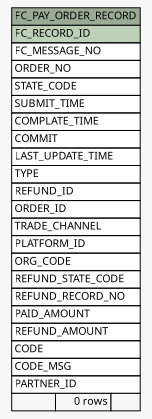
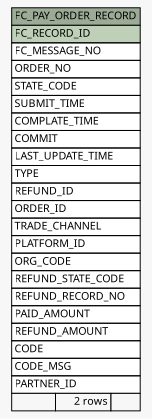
(91, 402) -> (91, 402)
